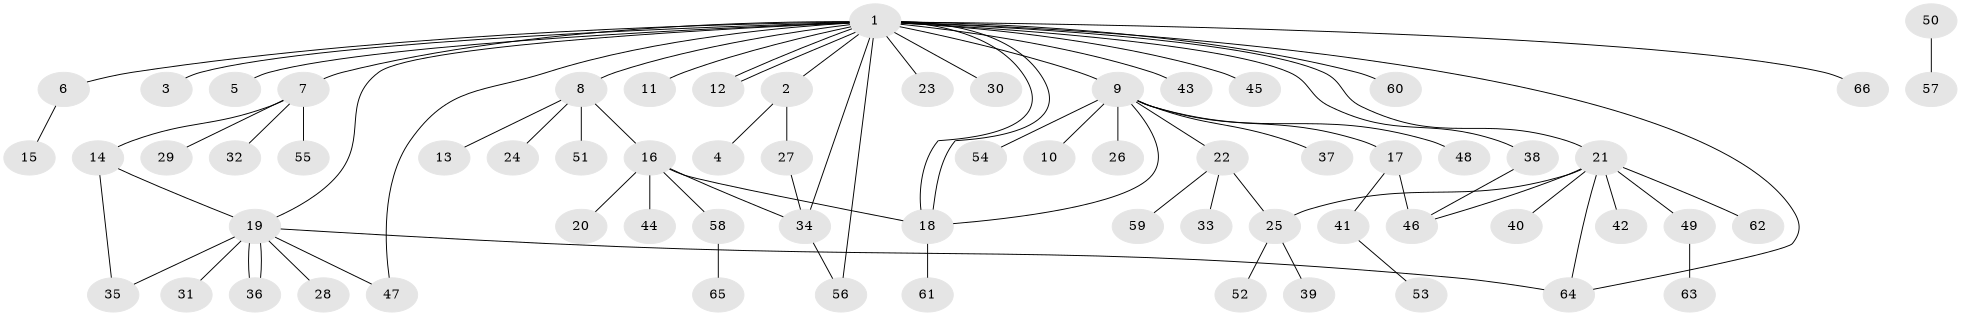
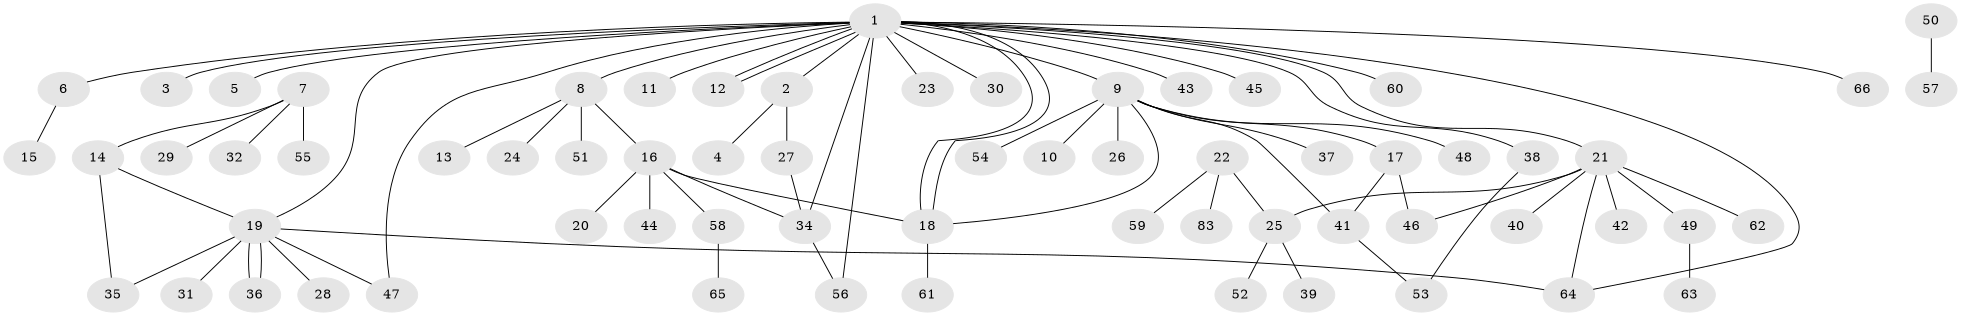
(585, 34) -> none
(1170, 124) -> (1251, 138)
(1462, 198) -> (1471, 223)
(1206, 226) -> (1206, 226)
